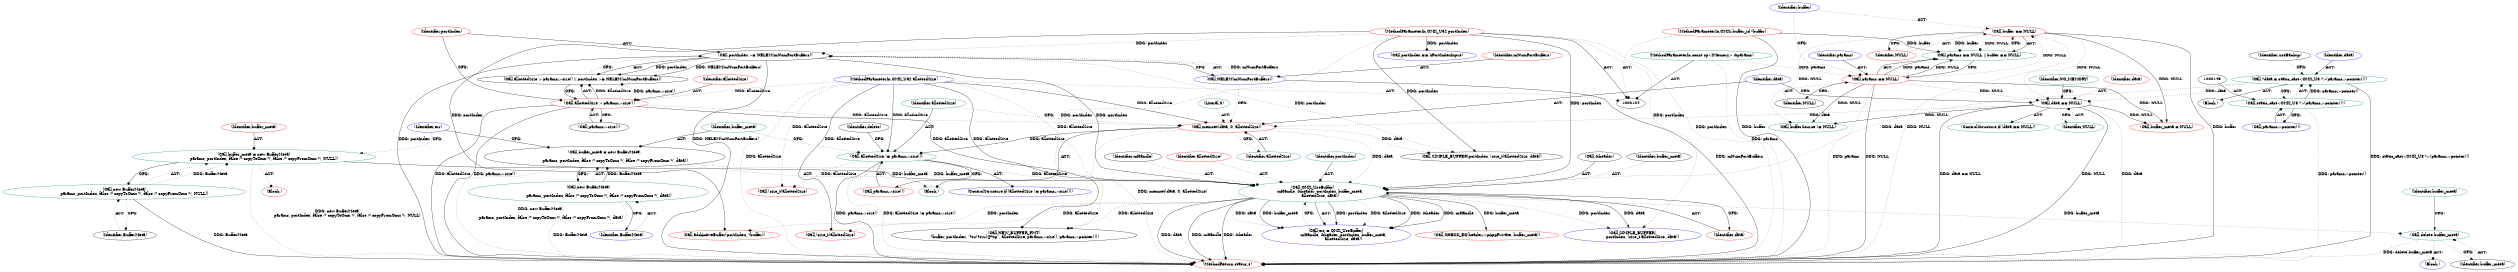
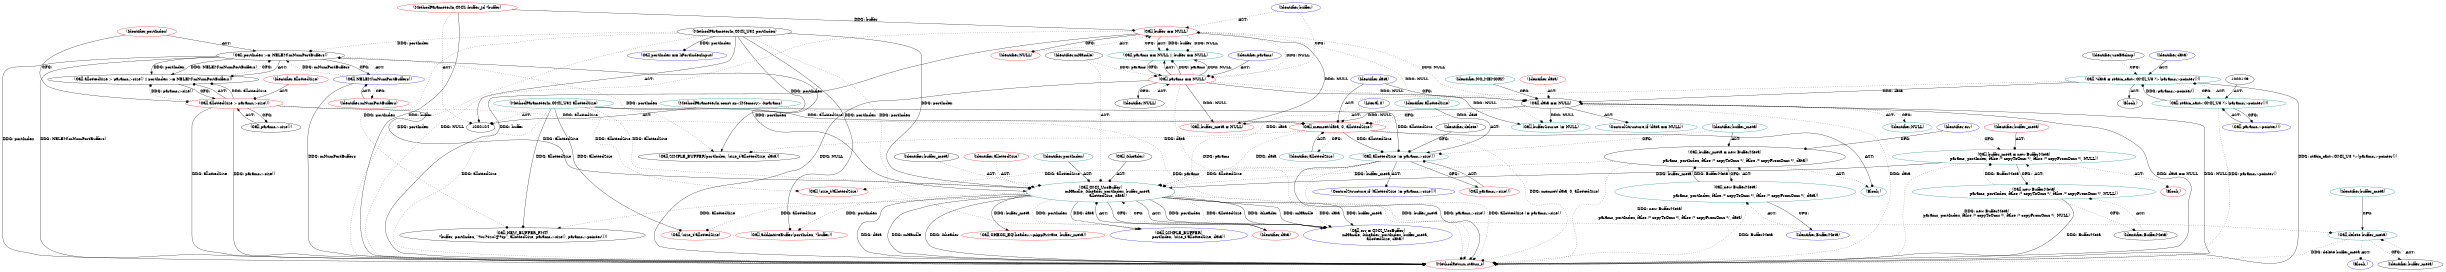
(1427, 32) -> (735, 32)
(1859, 37) -> (822, 20)
(1790, 68) -> (1120, 70)
(894, 79) -> (554, 103)
(740, 89) -> none
(2170, 96) -> (1830, 92)
(1237, 102) -> (375, 90)
(1214, 103) -> (1374, 103)
